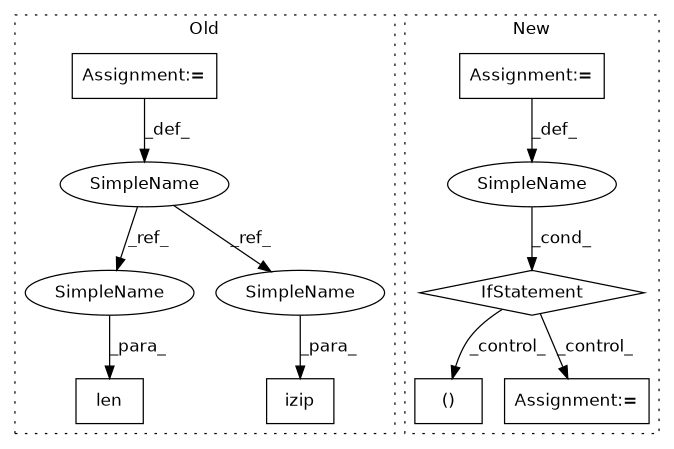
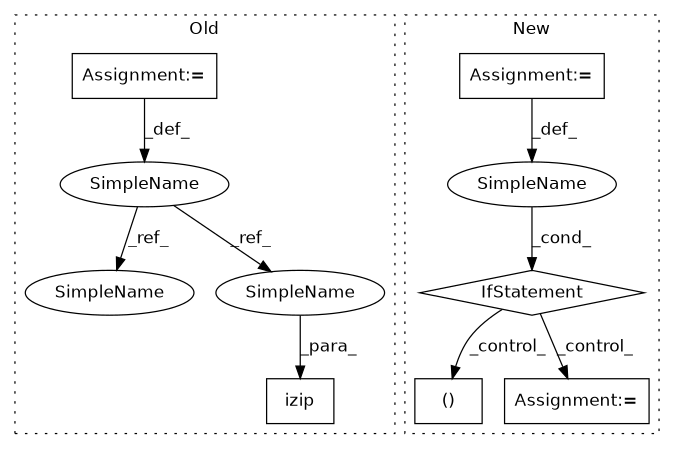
(110, 401) -> none
